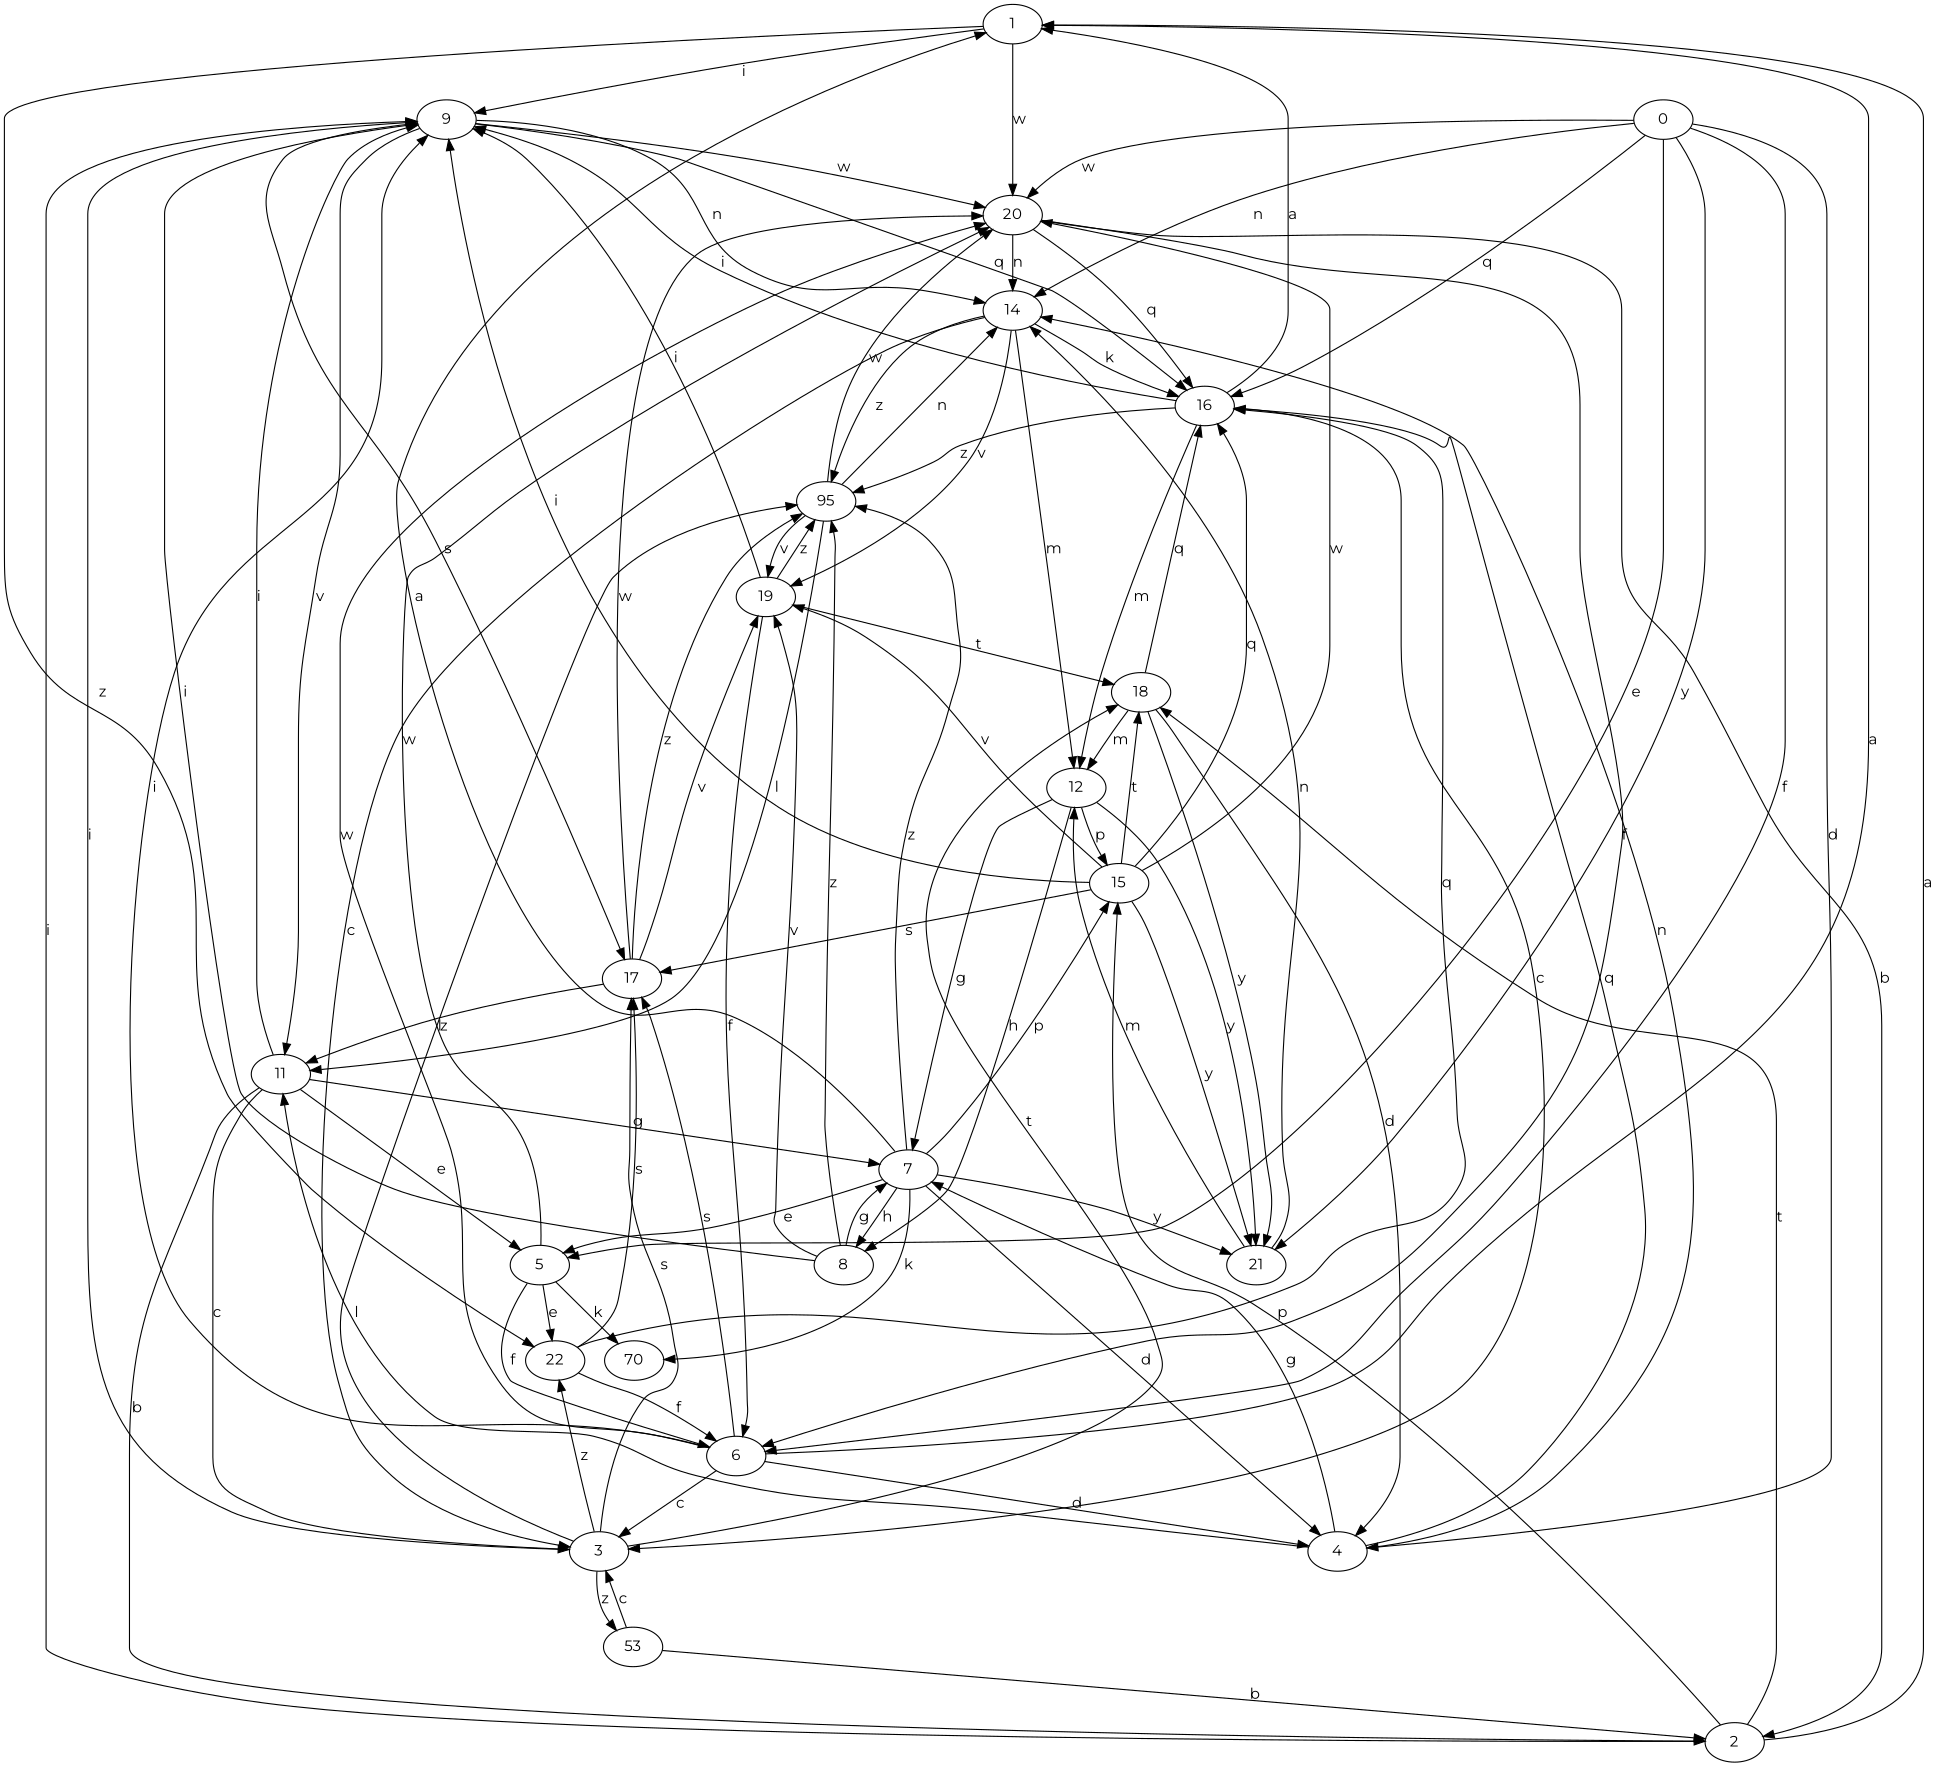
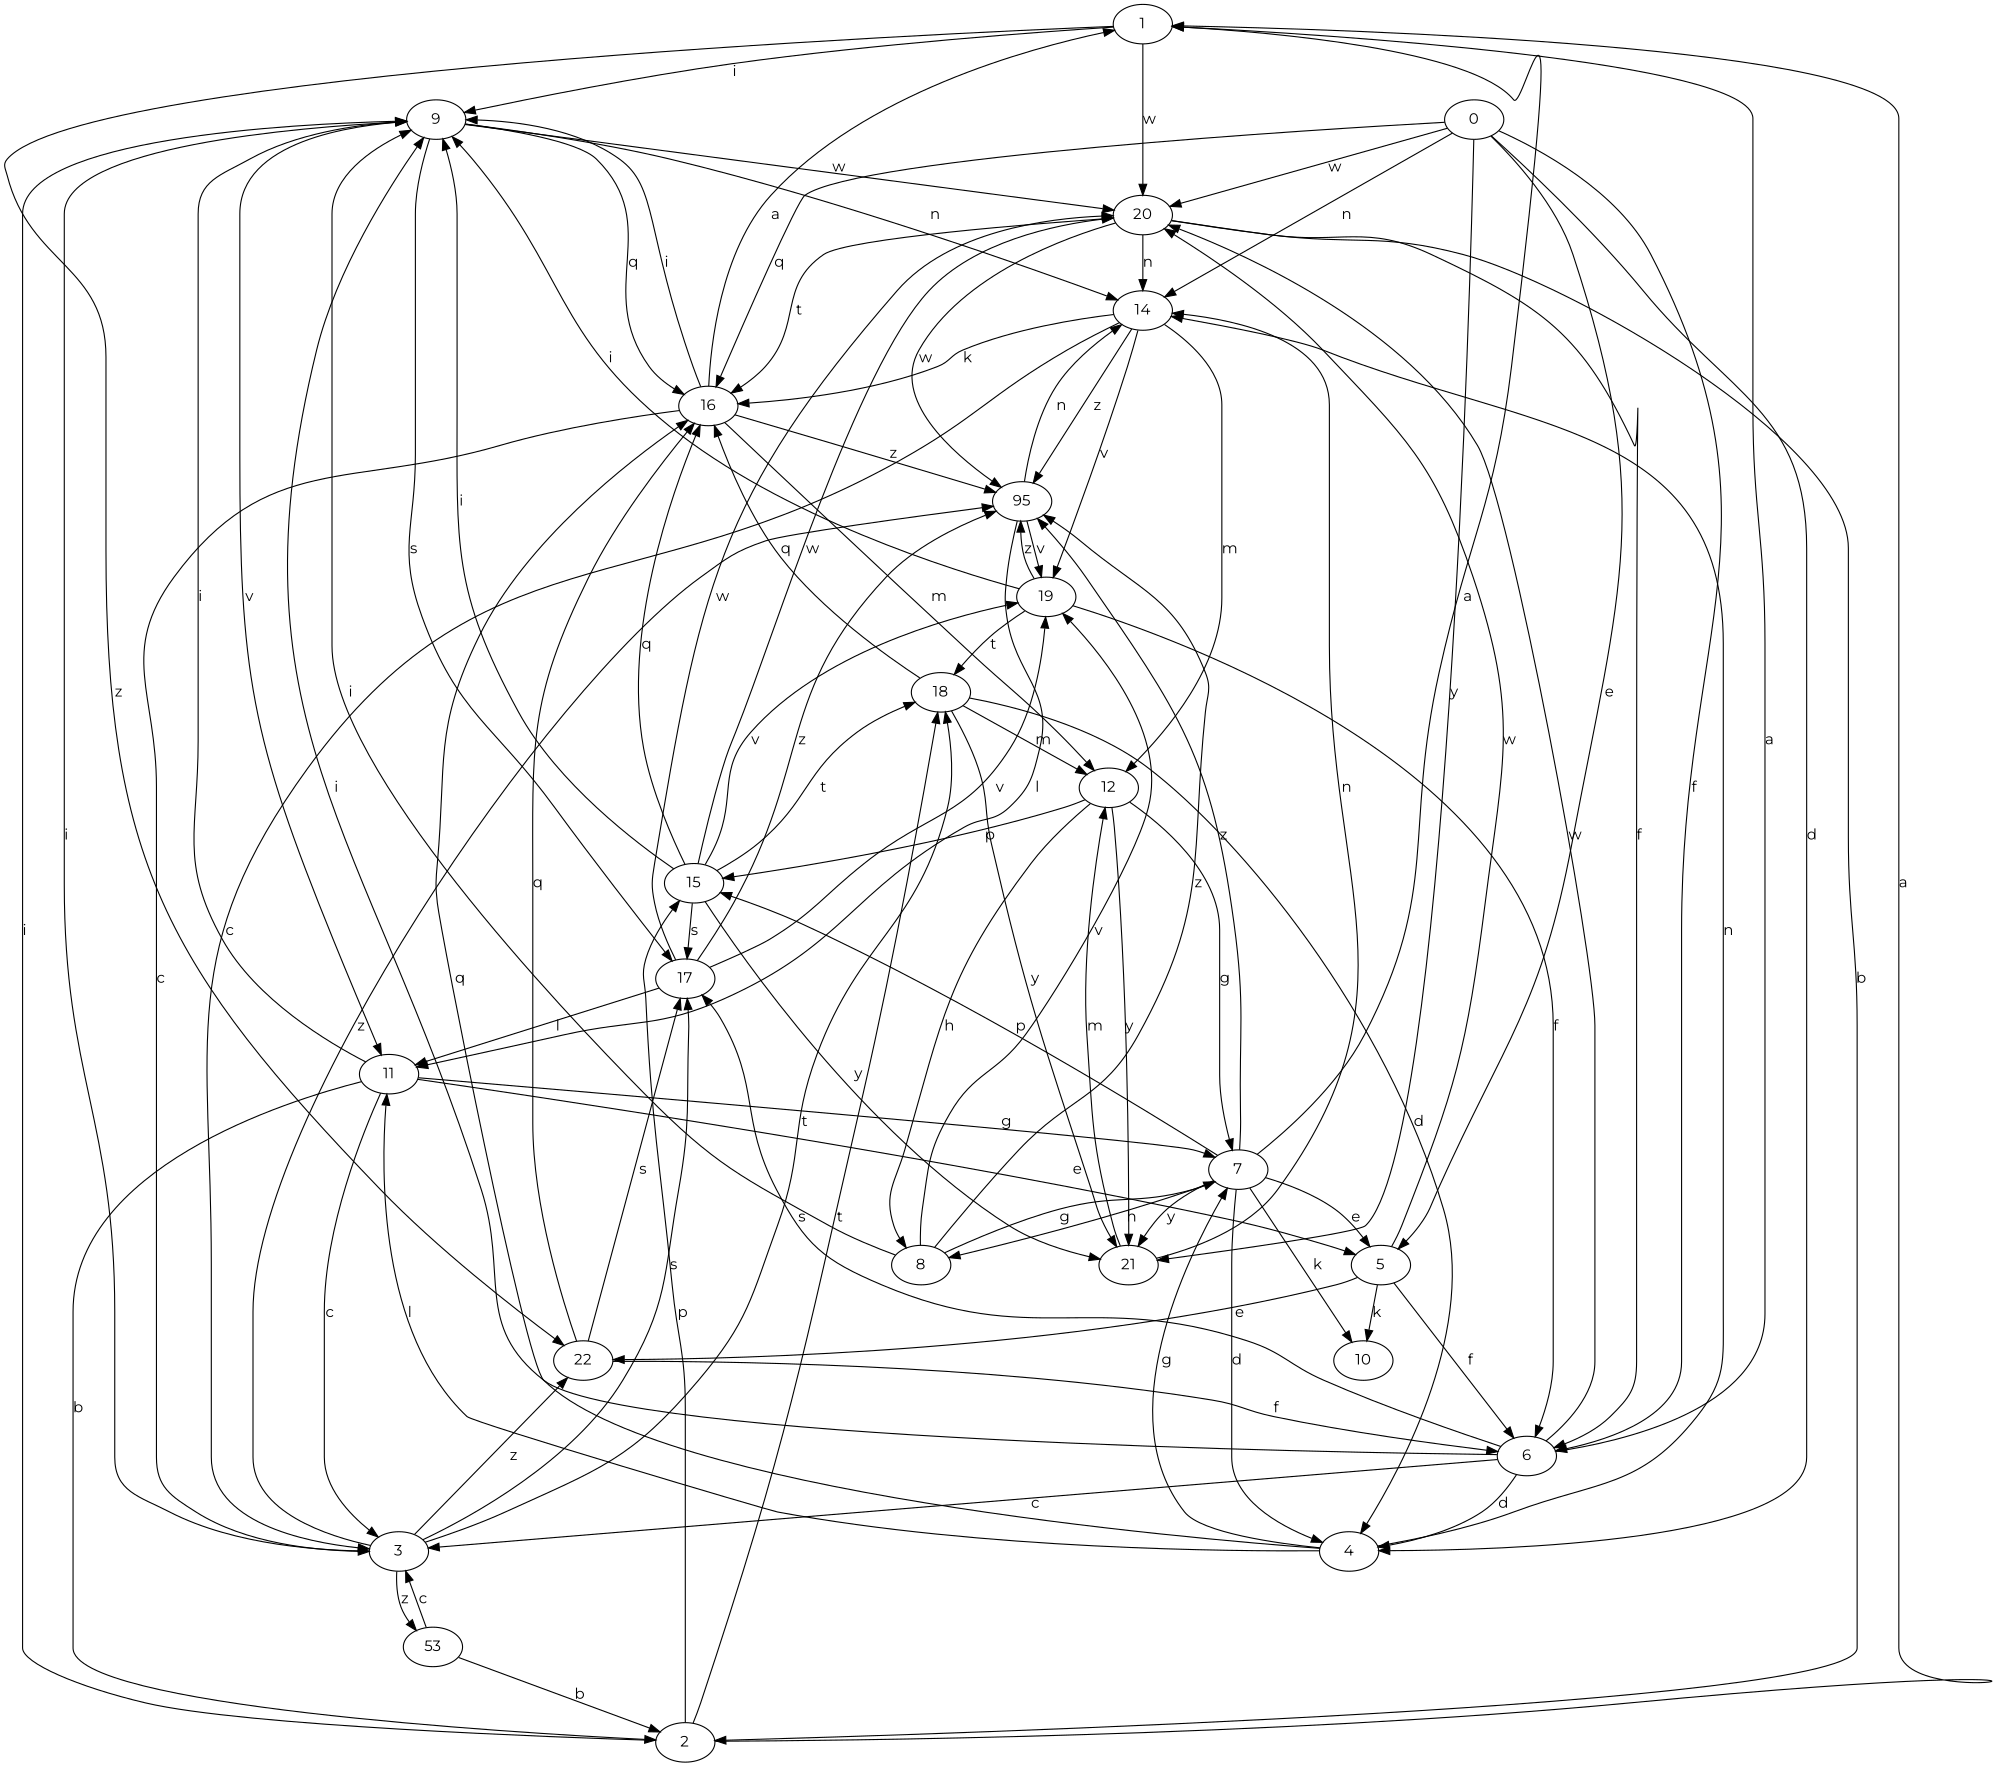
(1152, 311) -> (800, 311)
(876, 341) -> (942, 319)
(634, 1361) -> (1363, 1361)
